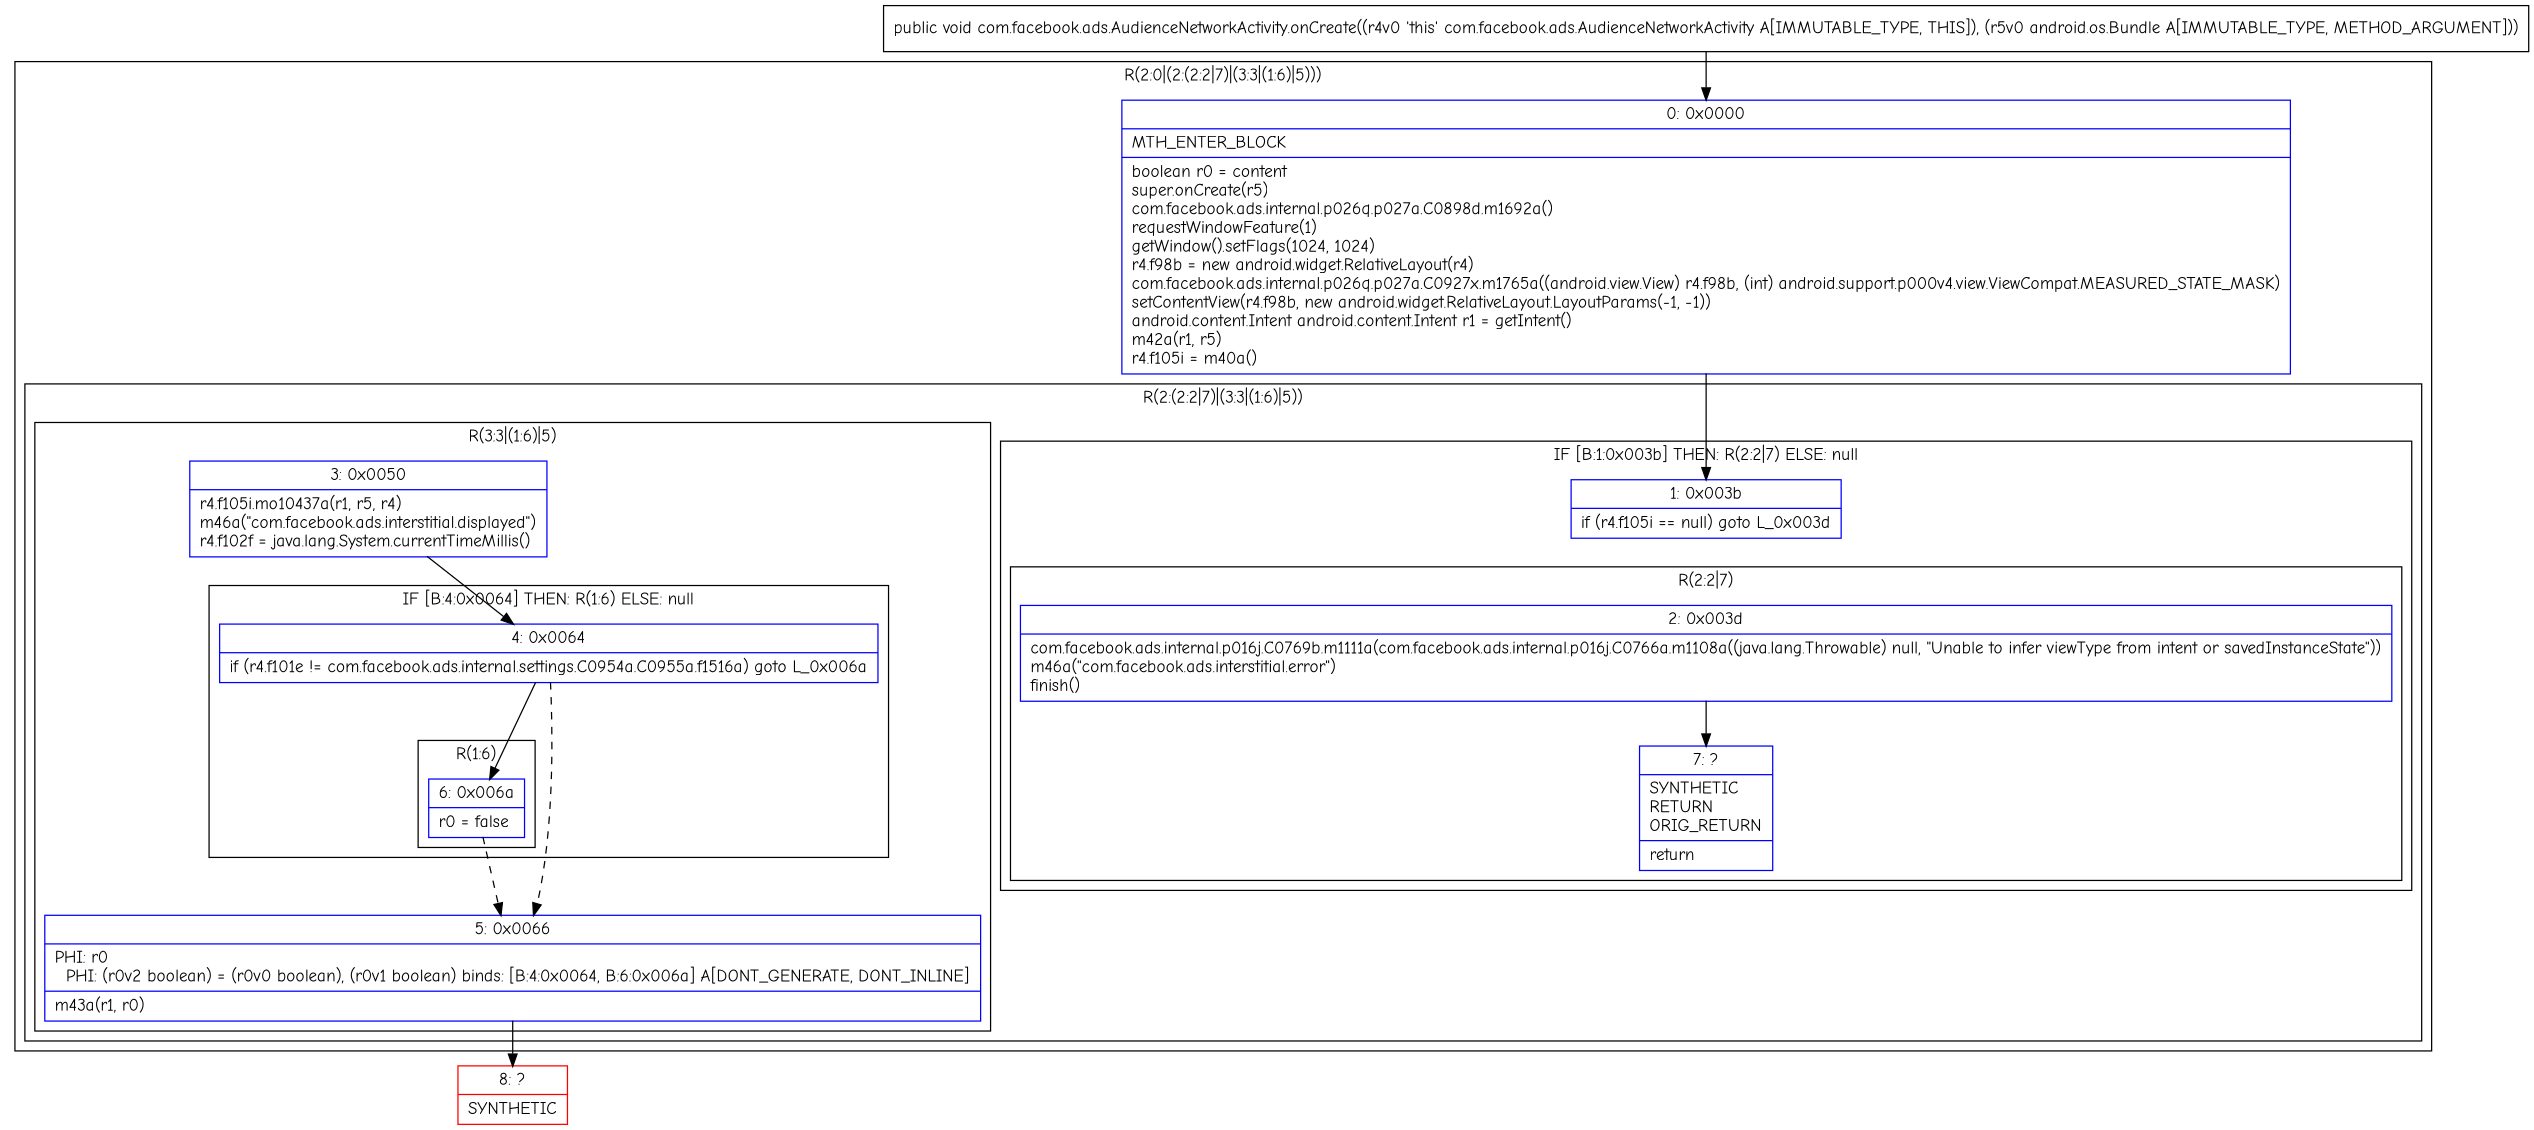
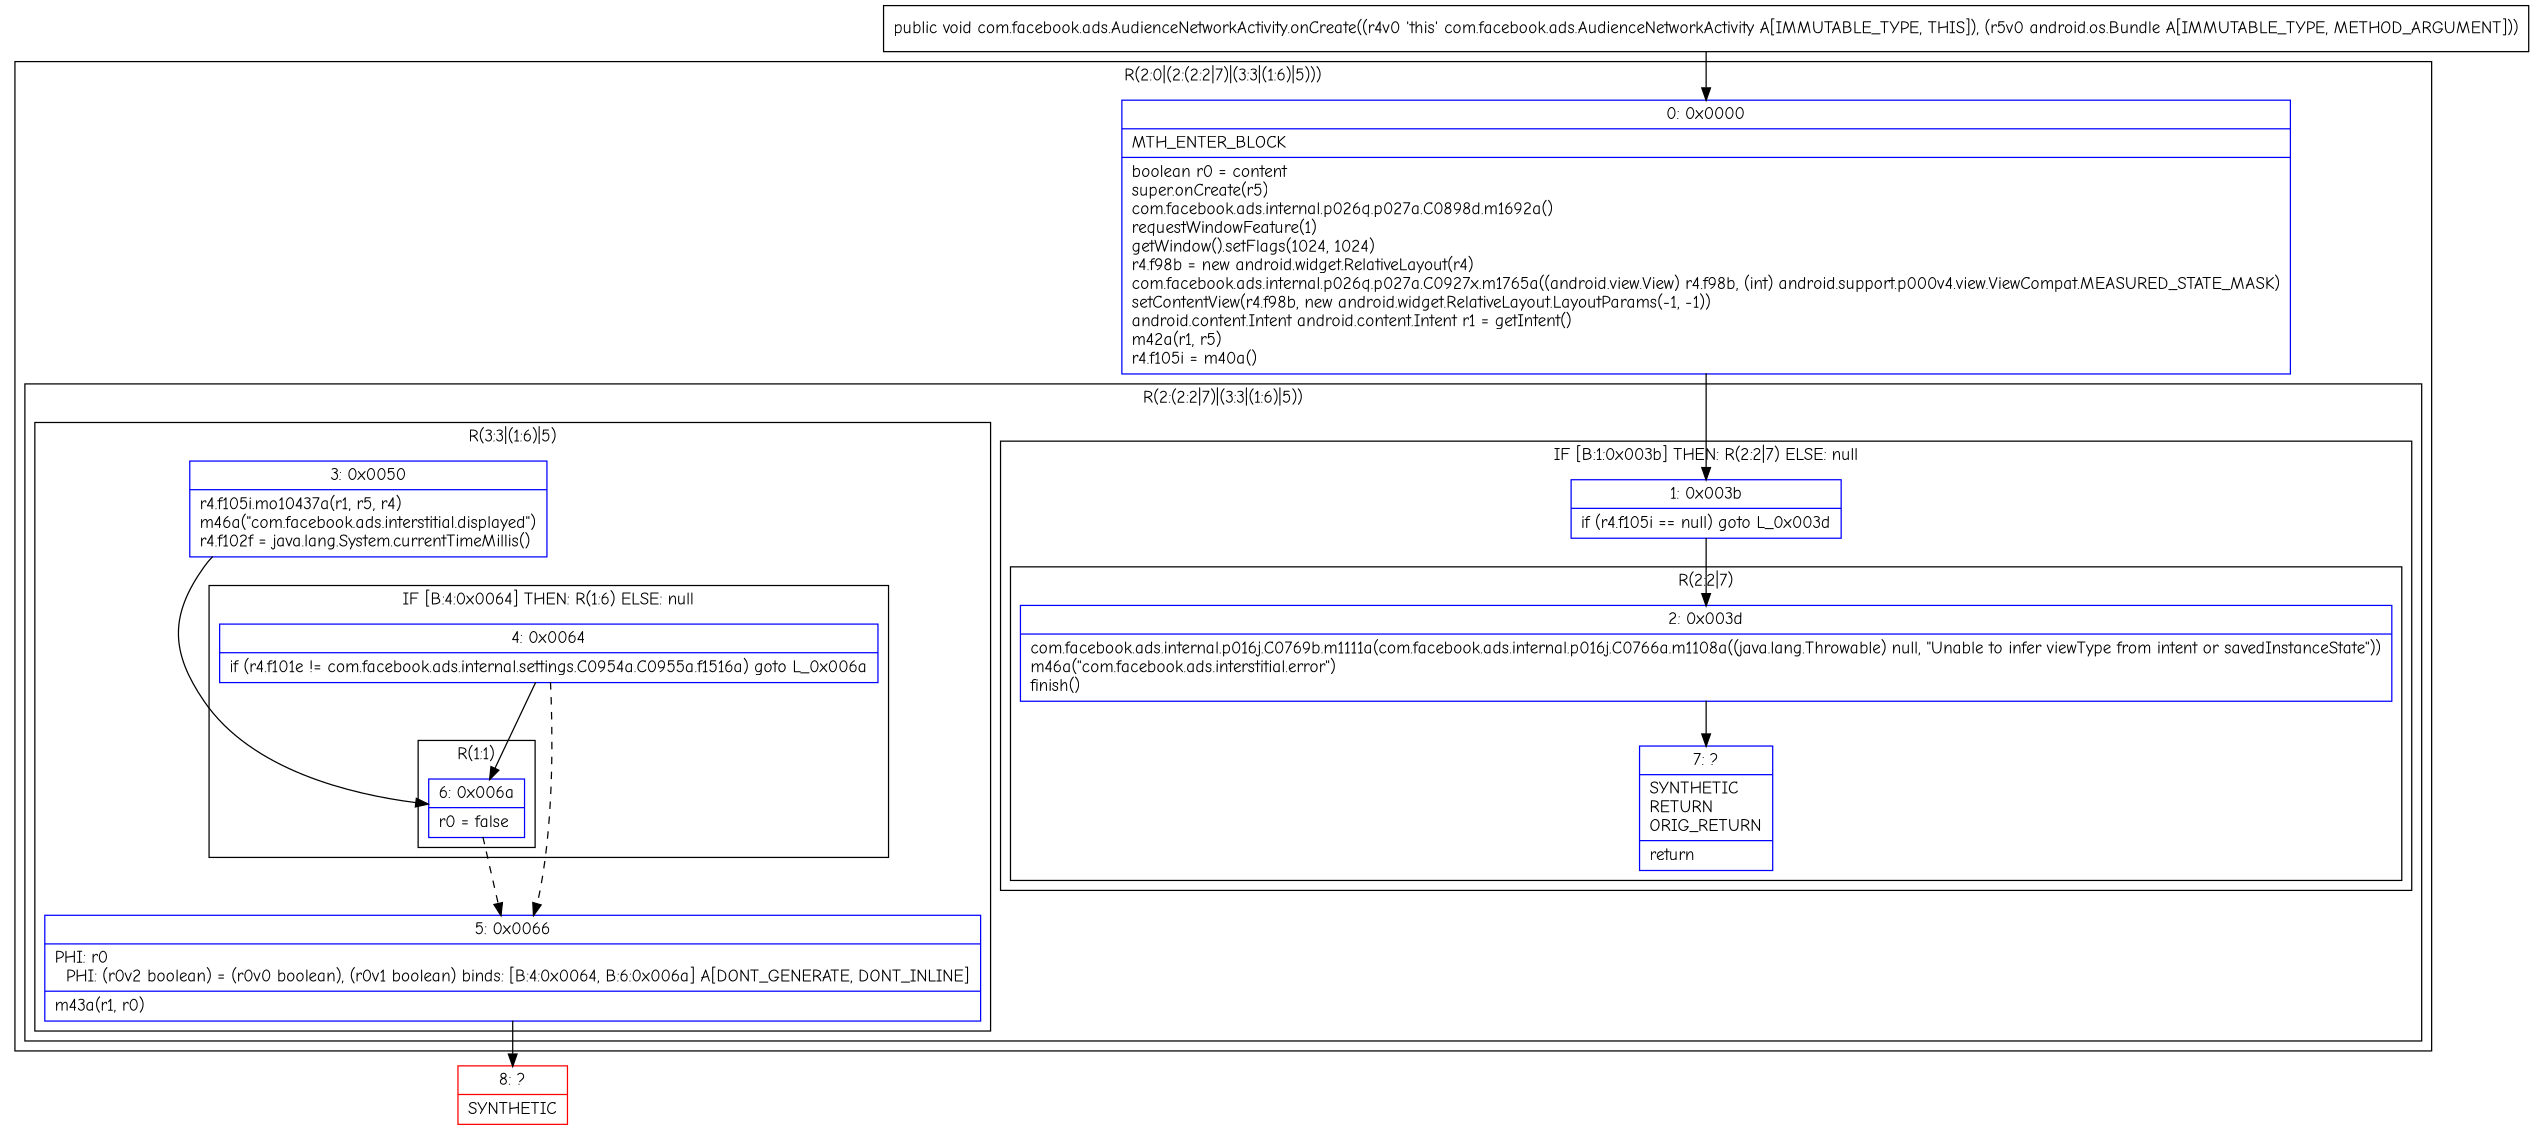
none -> (1706, 559)
(475, 594) -> (232, 731)
(477, 755) -> (477, 755)
